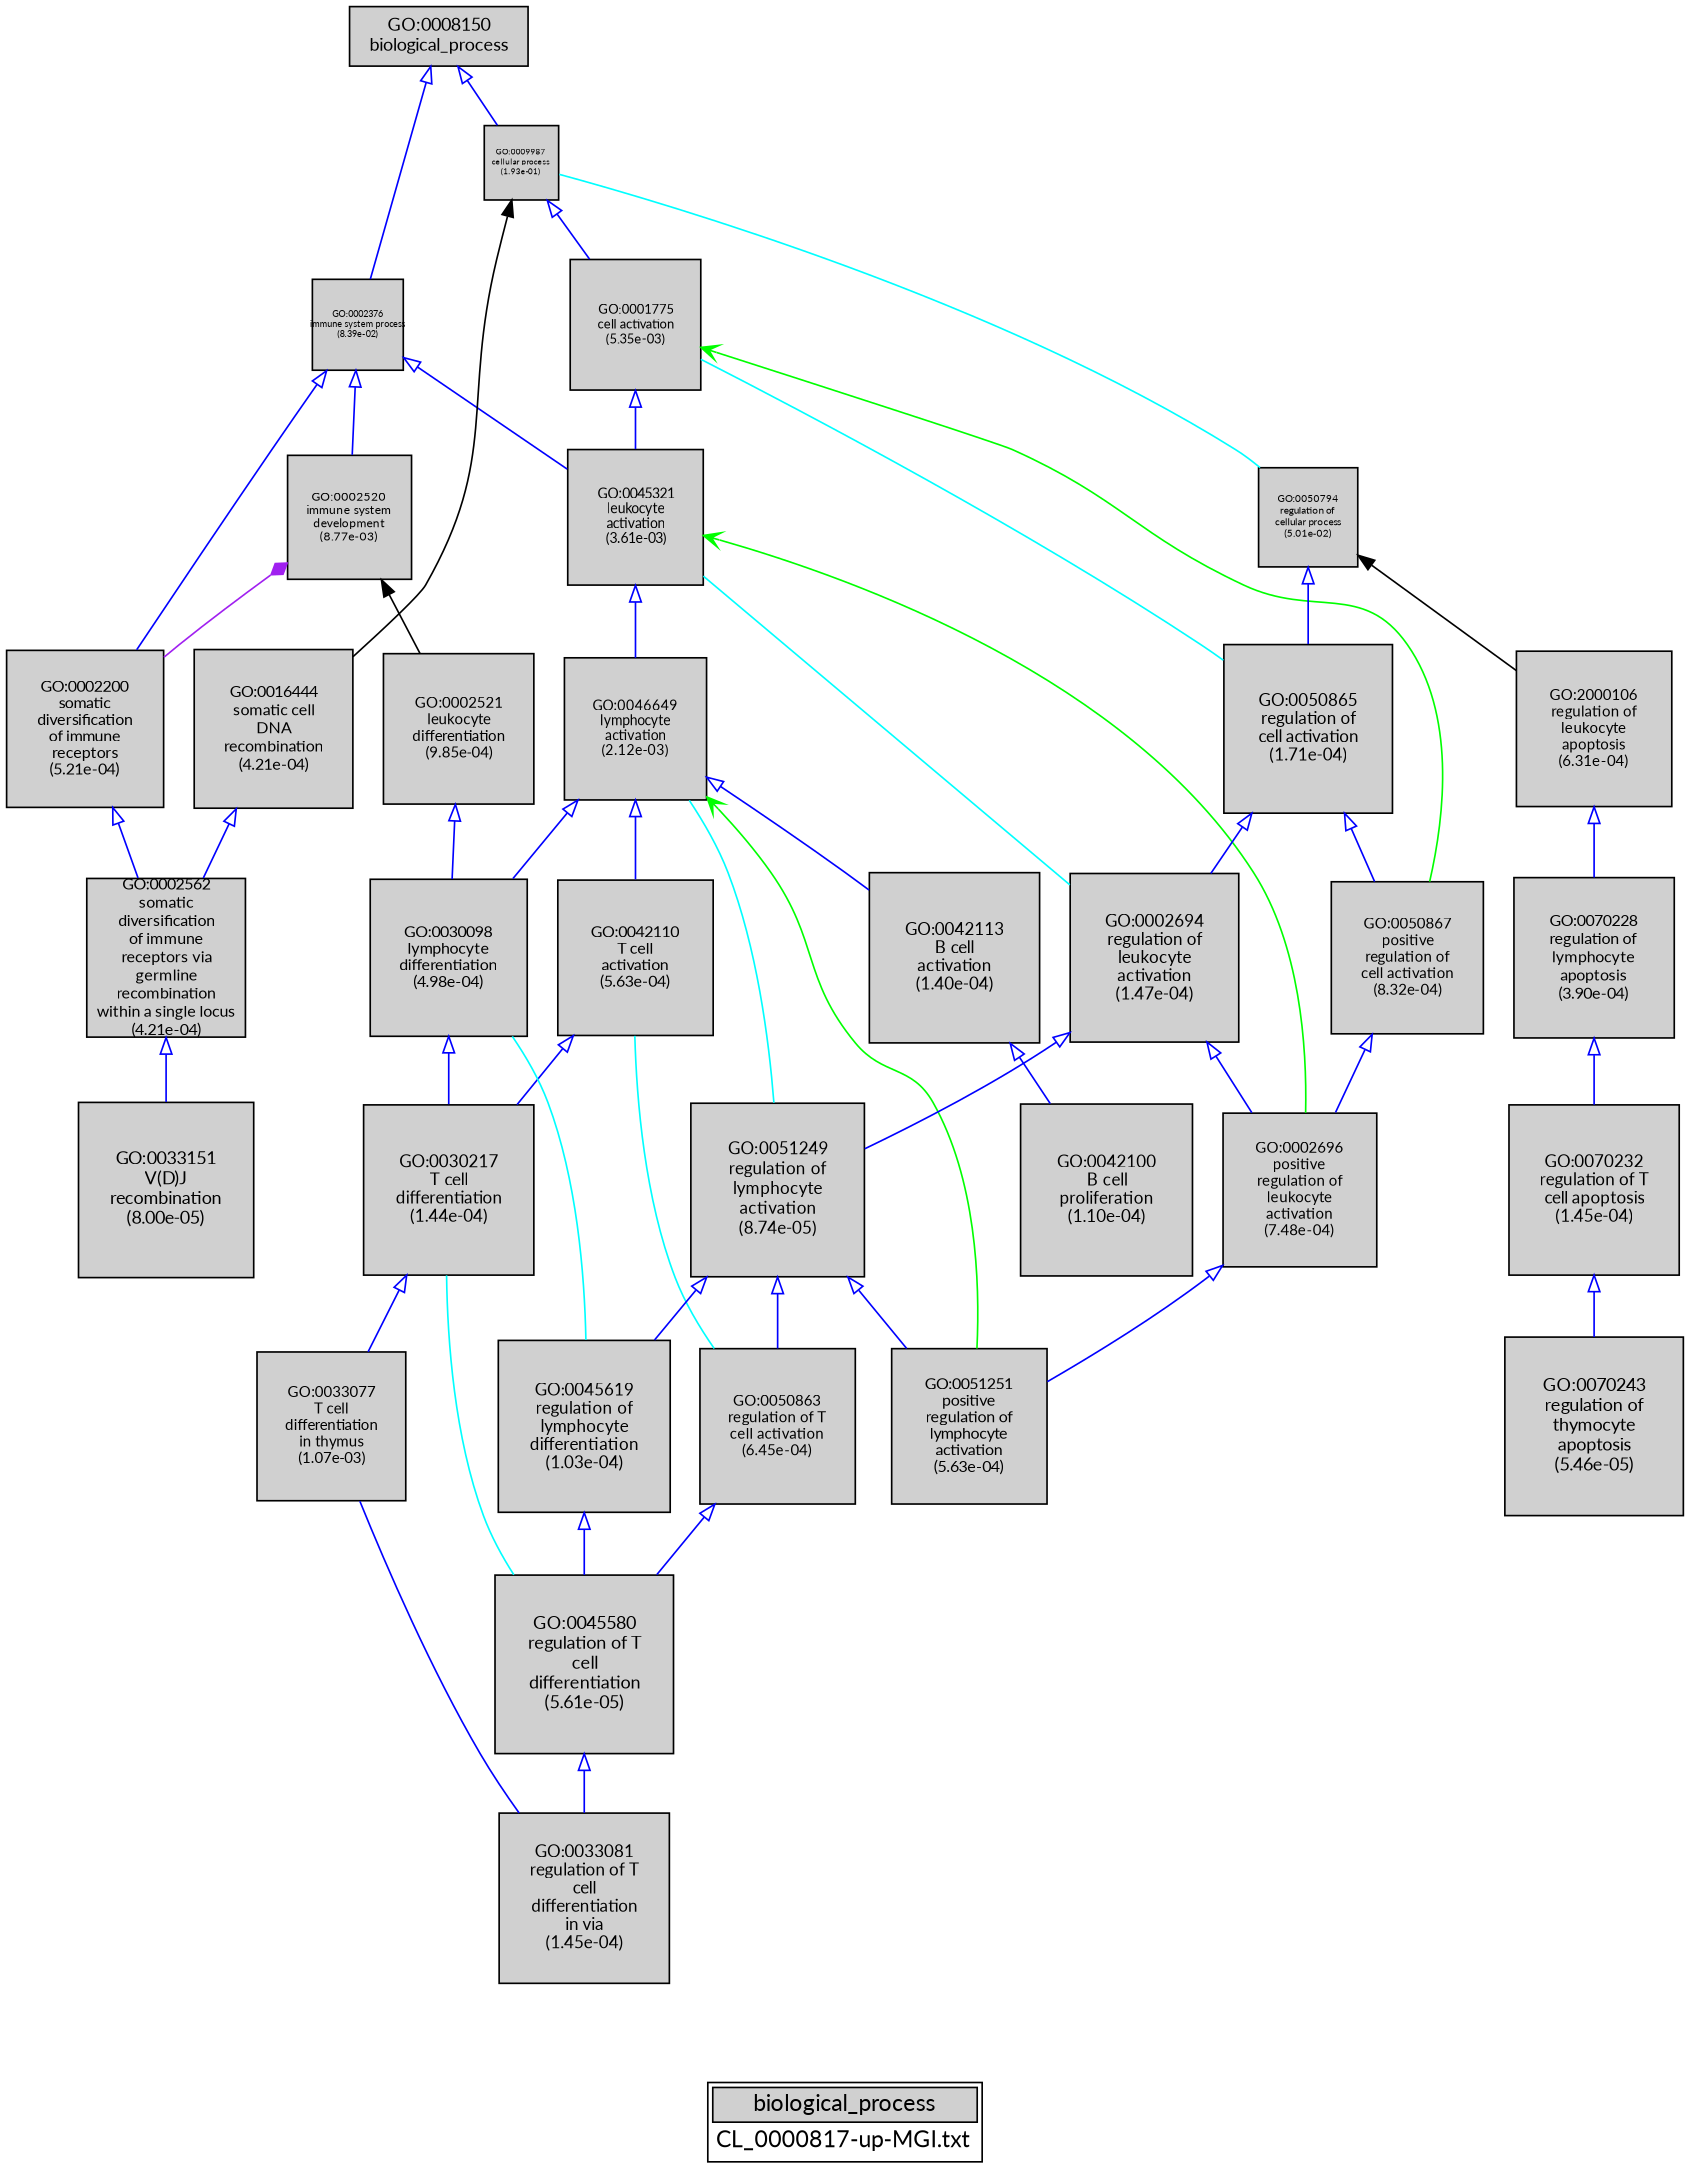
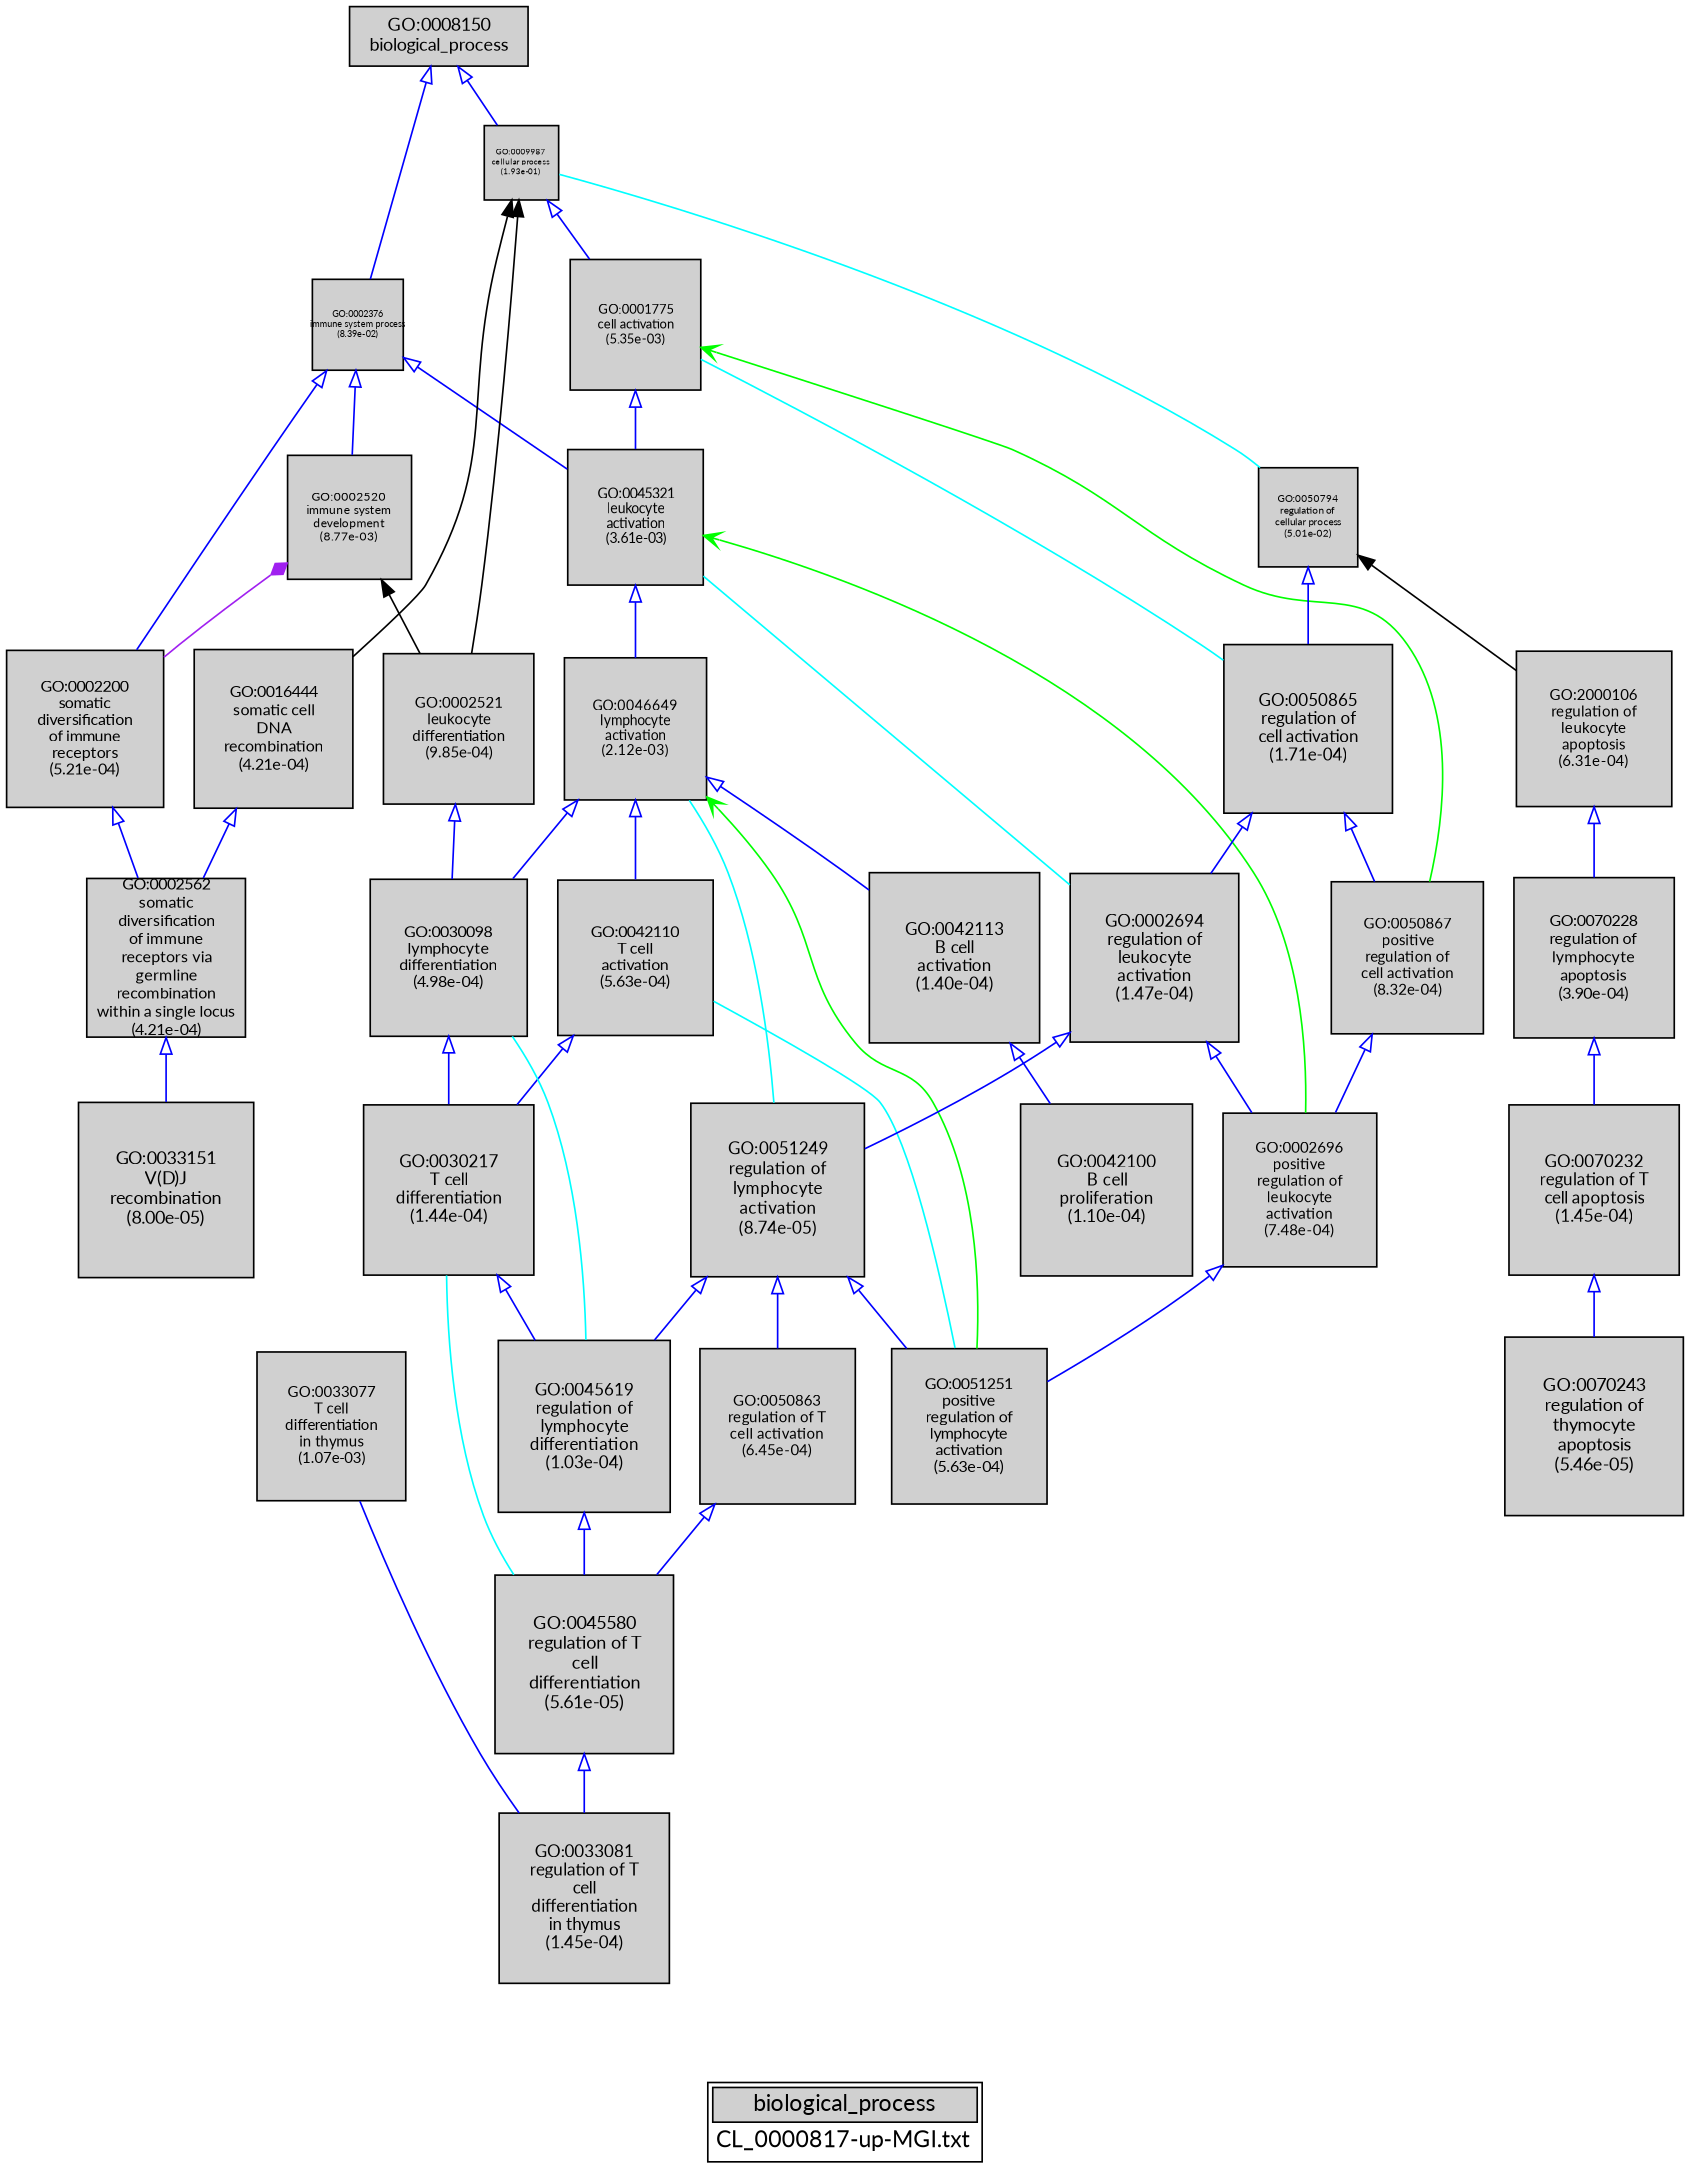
none -> (499, 436)
(653, 1198) -> (891, 1120)
(384, 1321) -> (520, 1315)
(585, 1925) -> (585, 1925)
